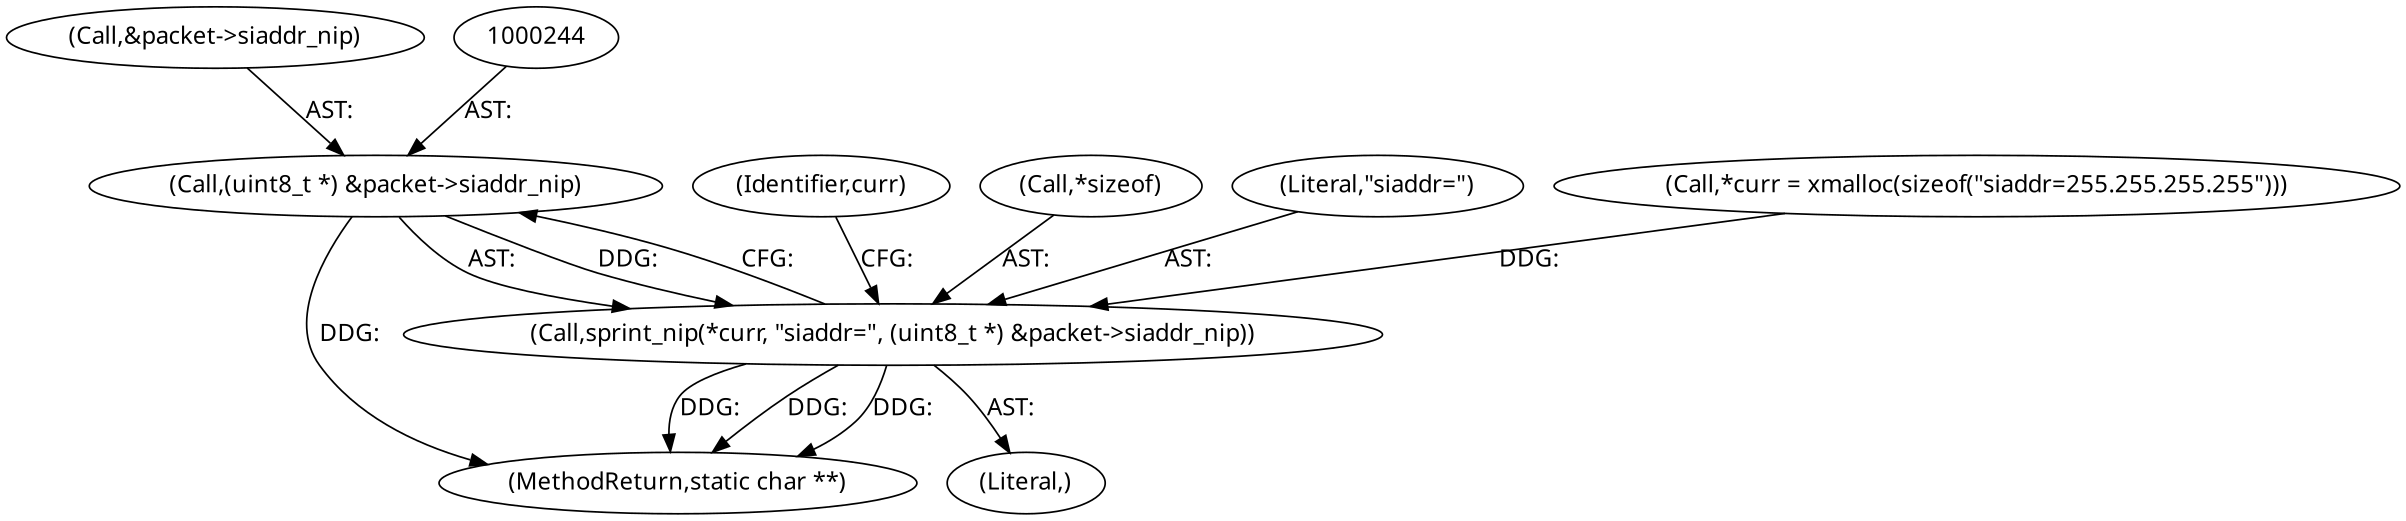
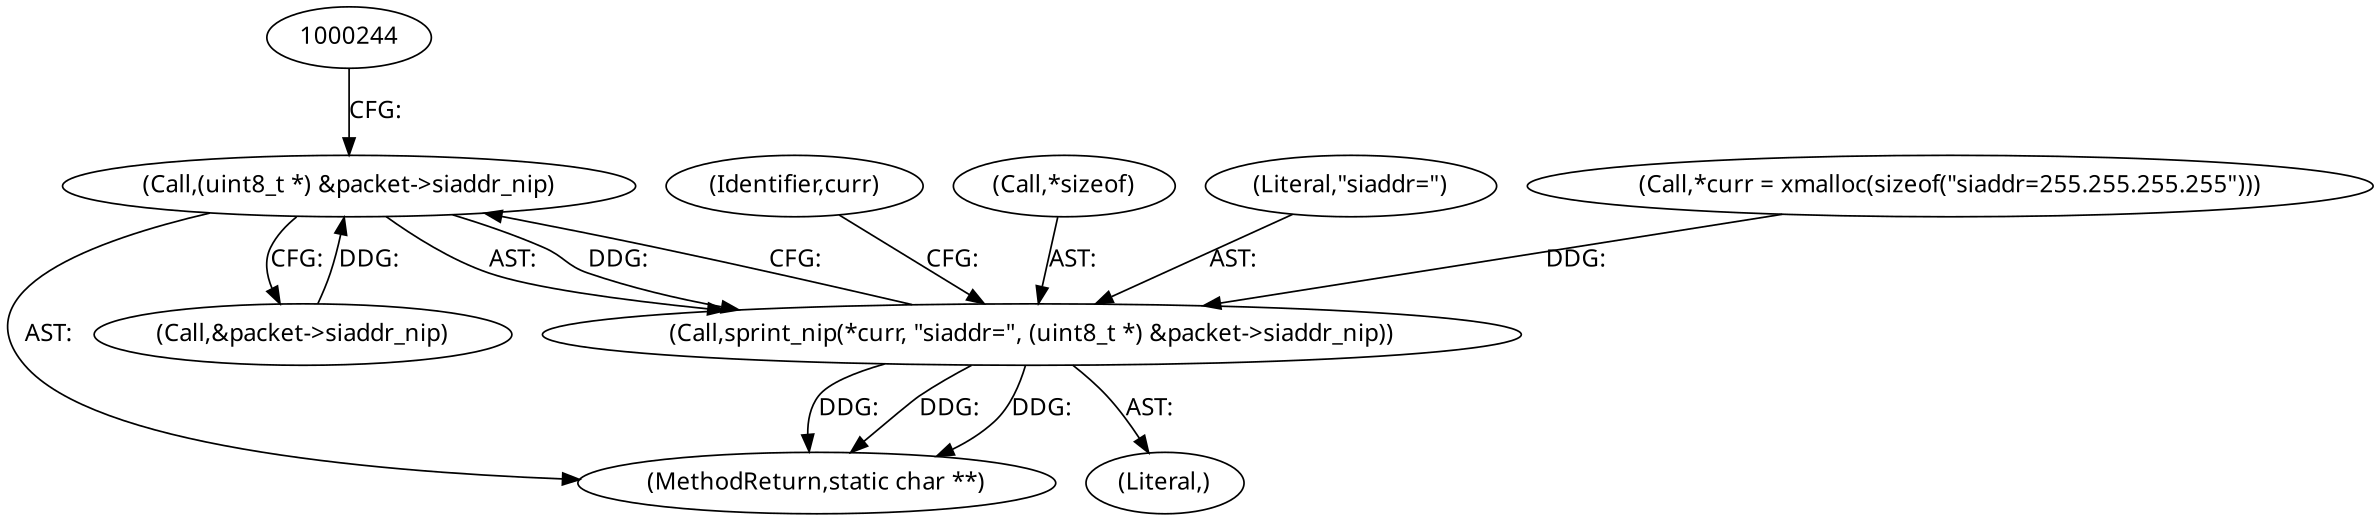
(333, 112) -> (373, 260)
(492, 112) -> (379, 112)
none -> (270, 248)
(354, 335) -> (52, 335)
